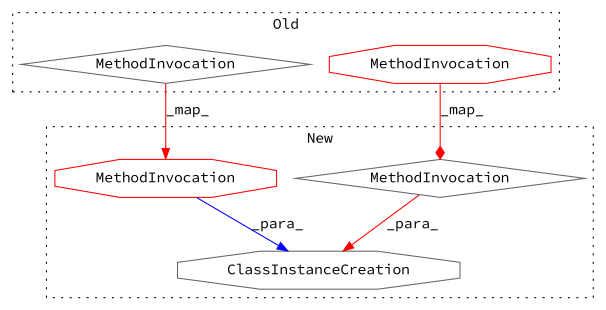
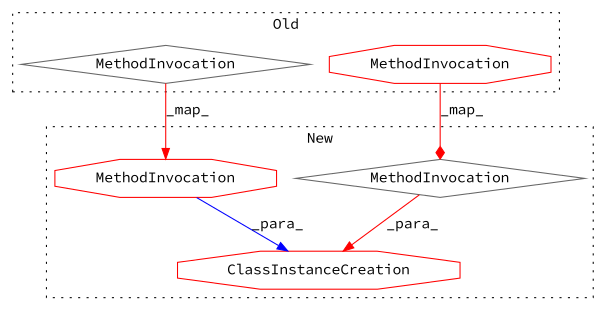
(319, 270) -> (319, 270)
